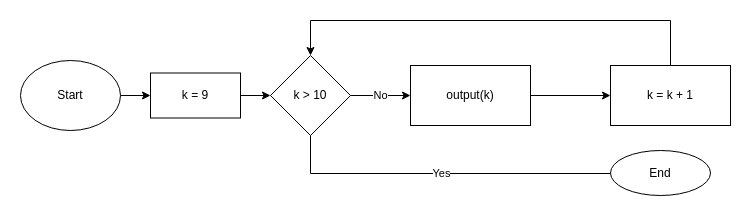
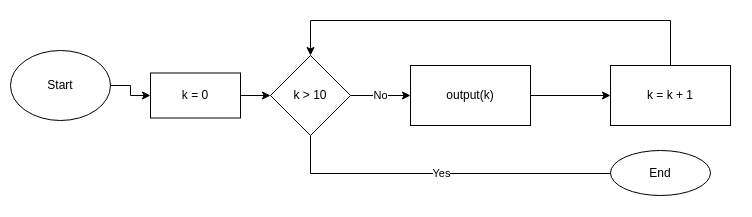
(71, 96) -> (61, 86)
(196, 96) -> (196, 96)
